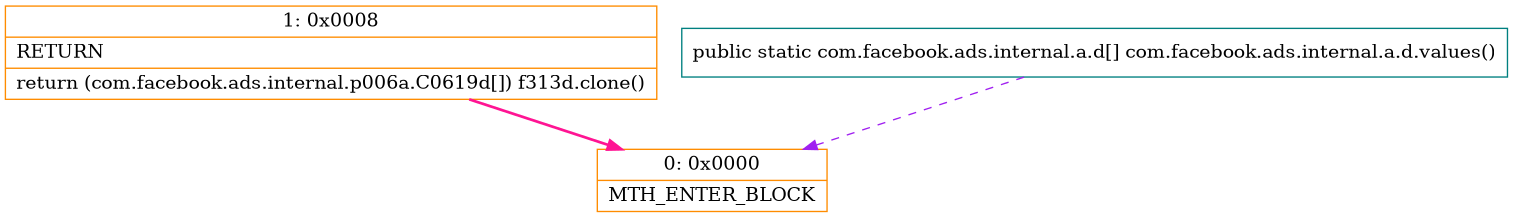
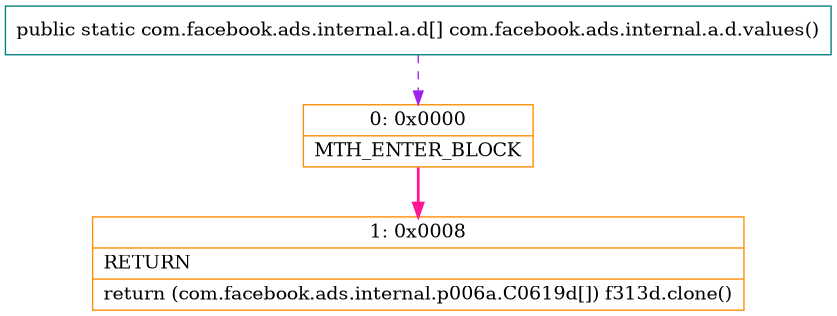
(539, 122) -> (418, 185)
